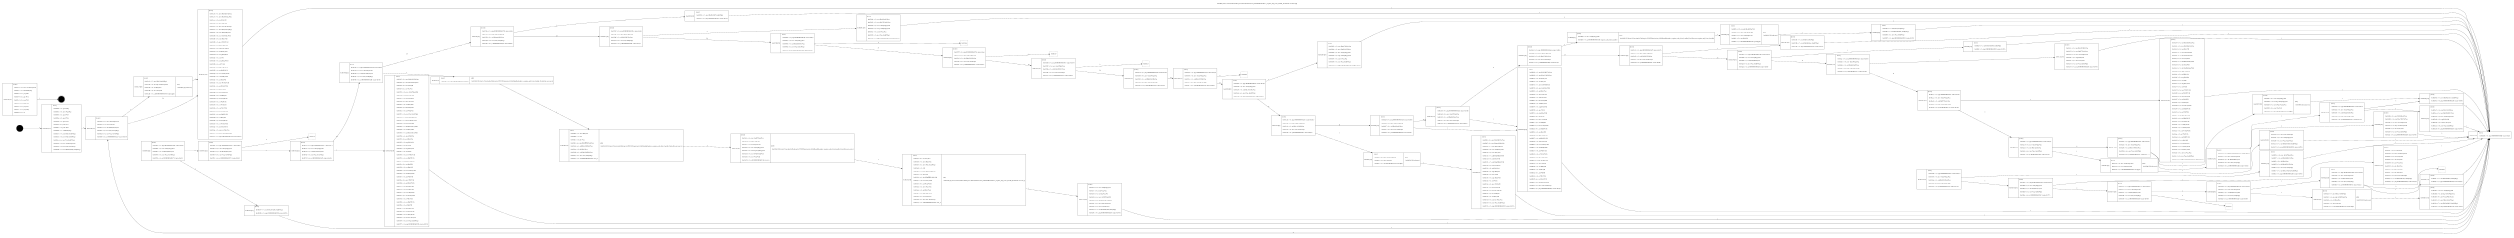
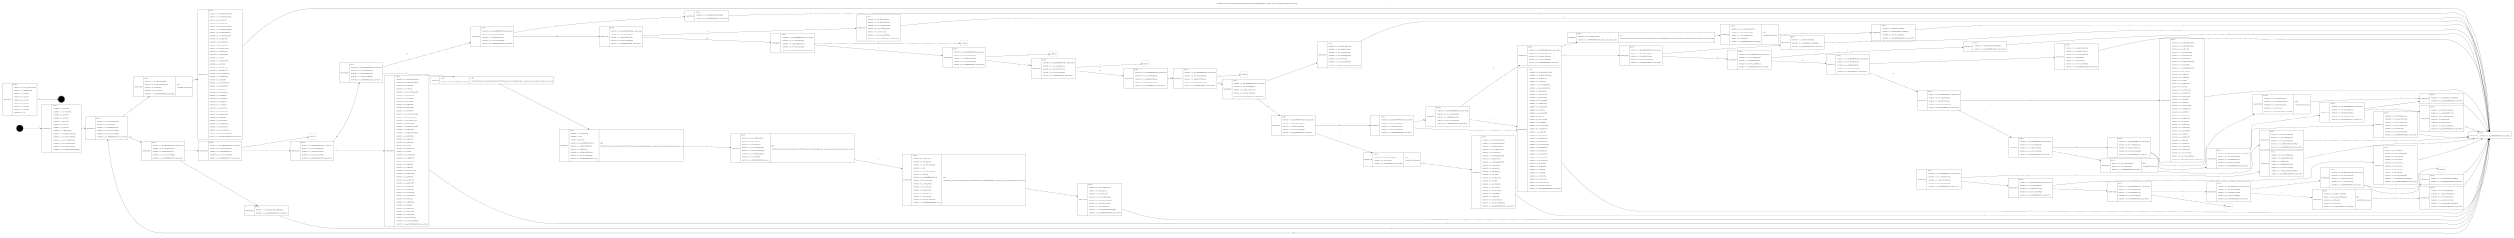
(164, 113) -> (134, 139)
